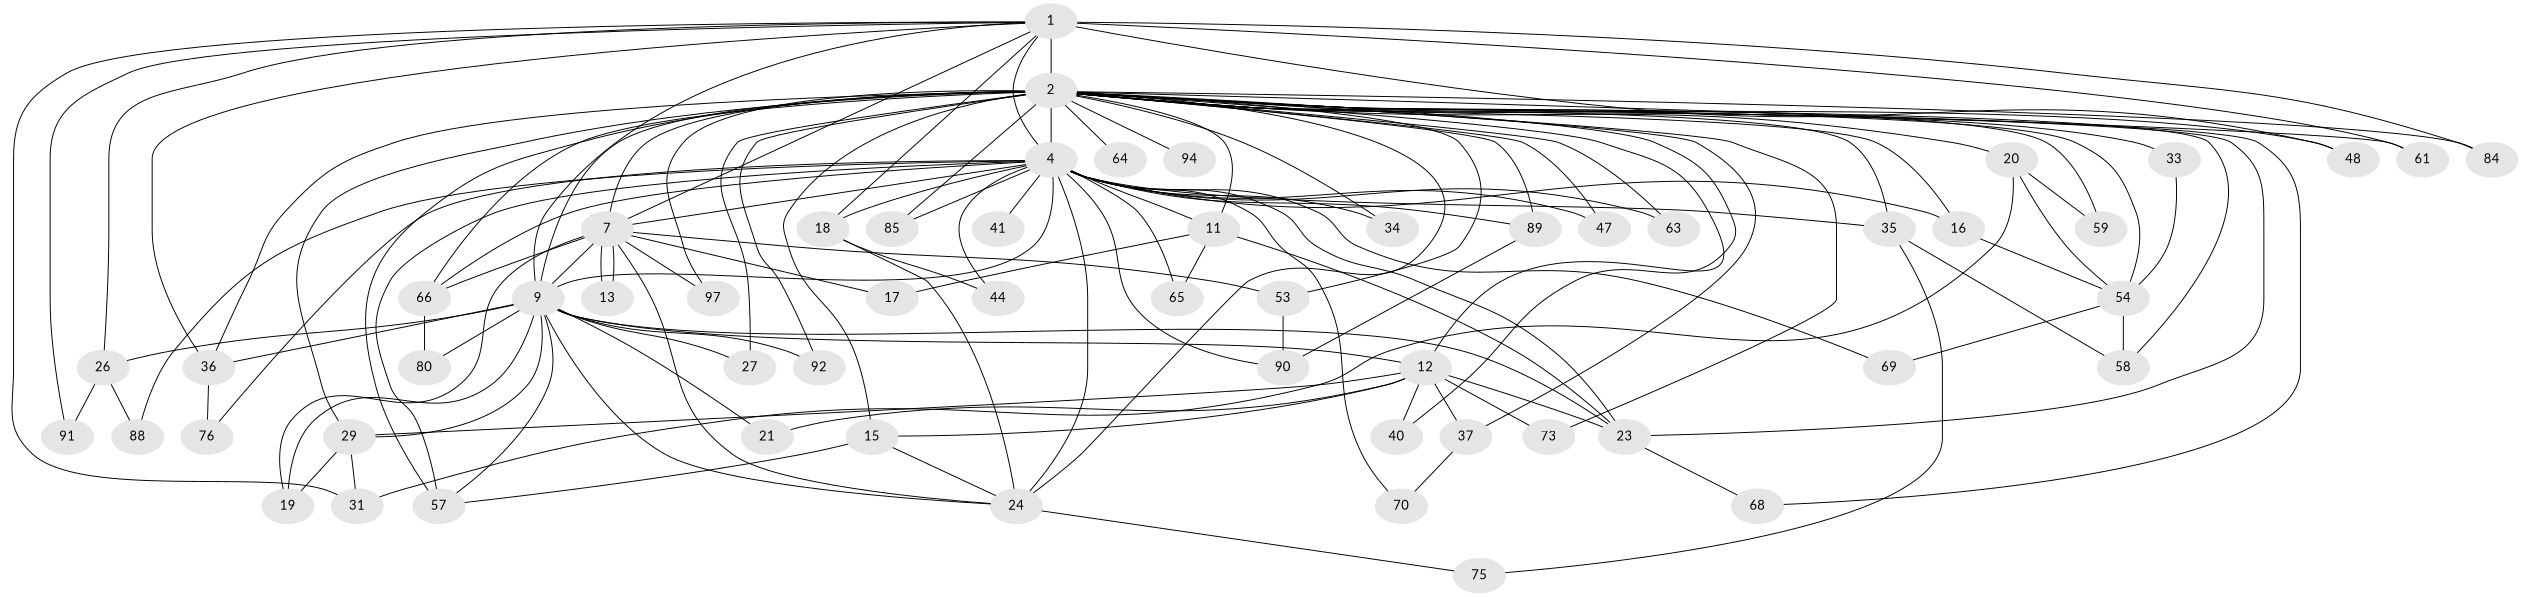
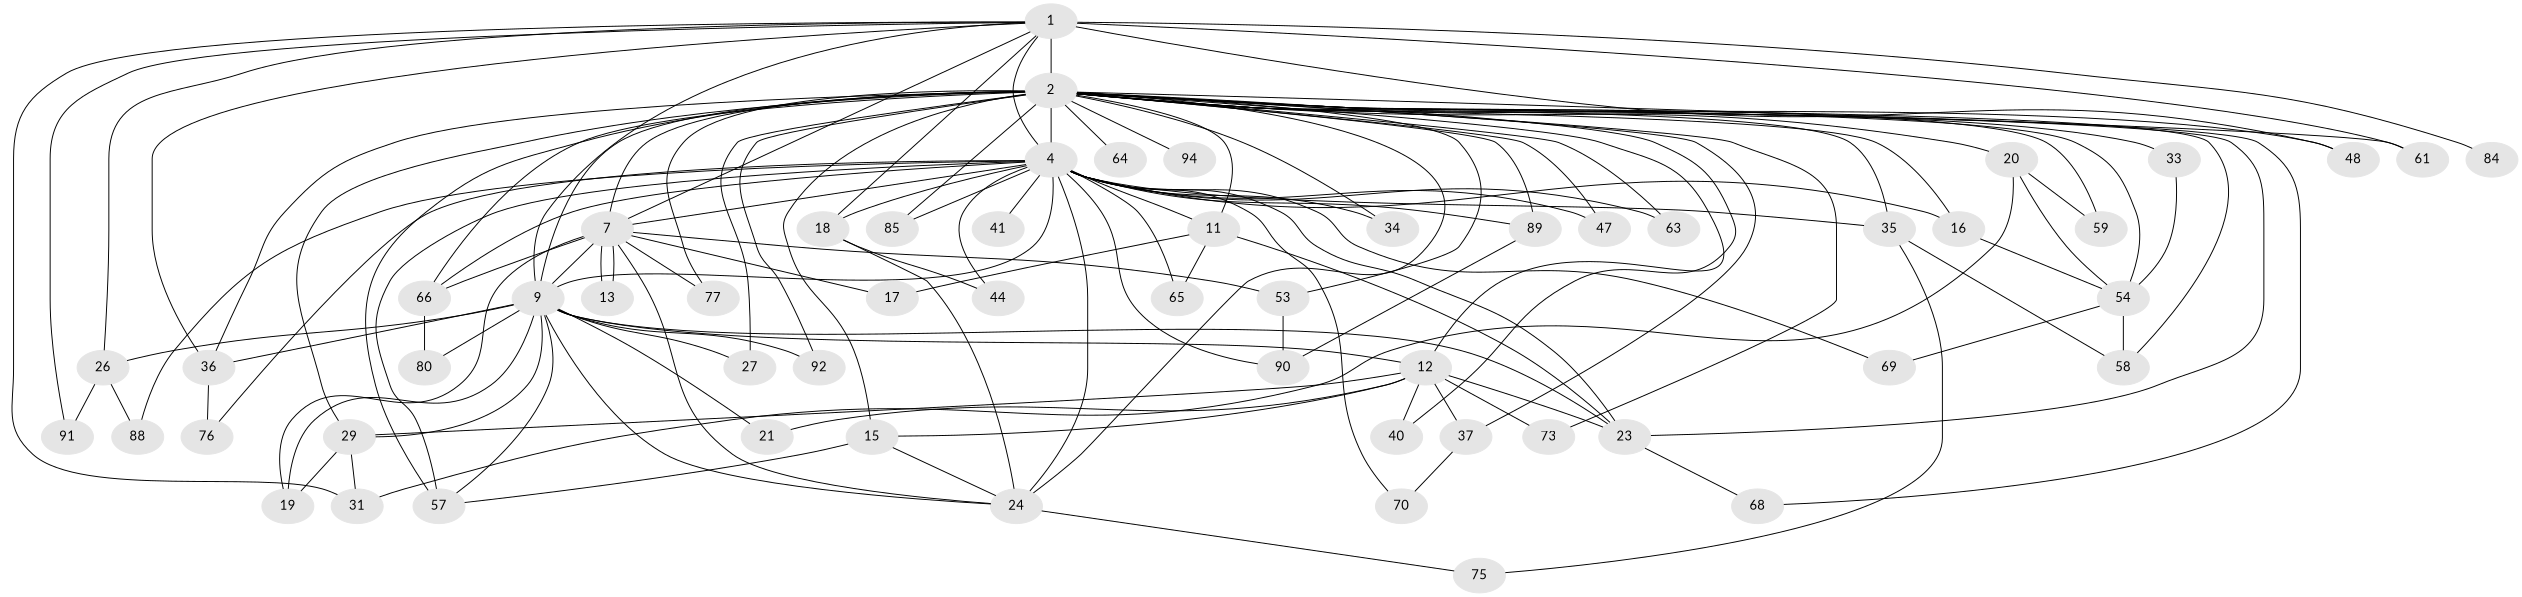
(1776, 105) -> none
(713, 298) -> (713, 298)
